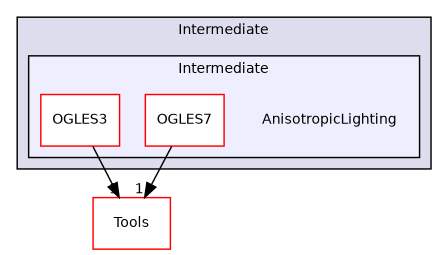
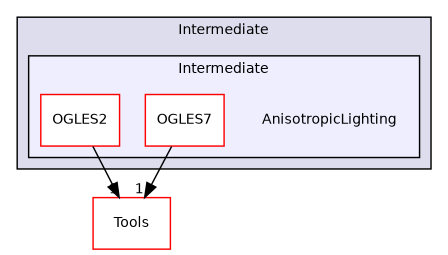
(80, 120) -> (80, 120)
